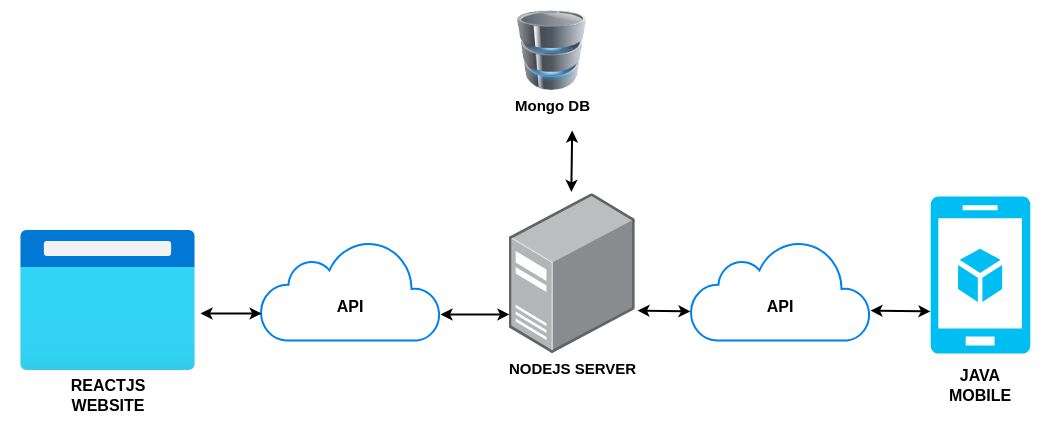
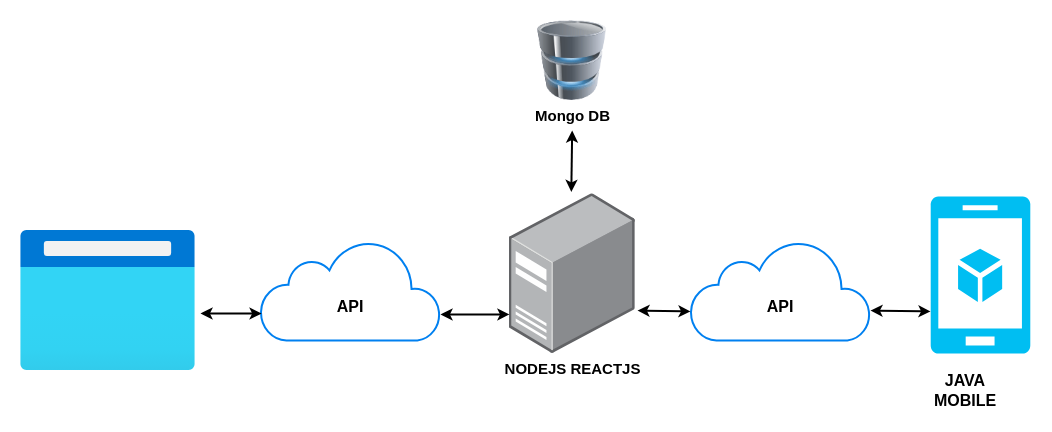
(552, 51) -> (572, 61)
(573, 368) -> (573, 368)
(981, 386) -> (966, 391)
(108, 396) -> none
